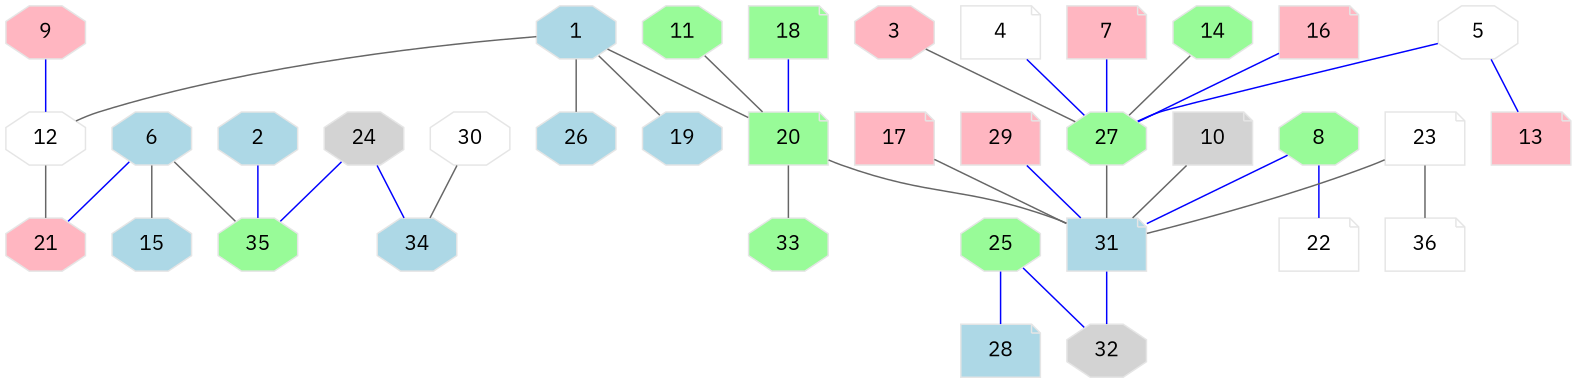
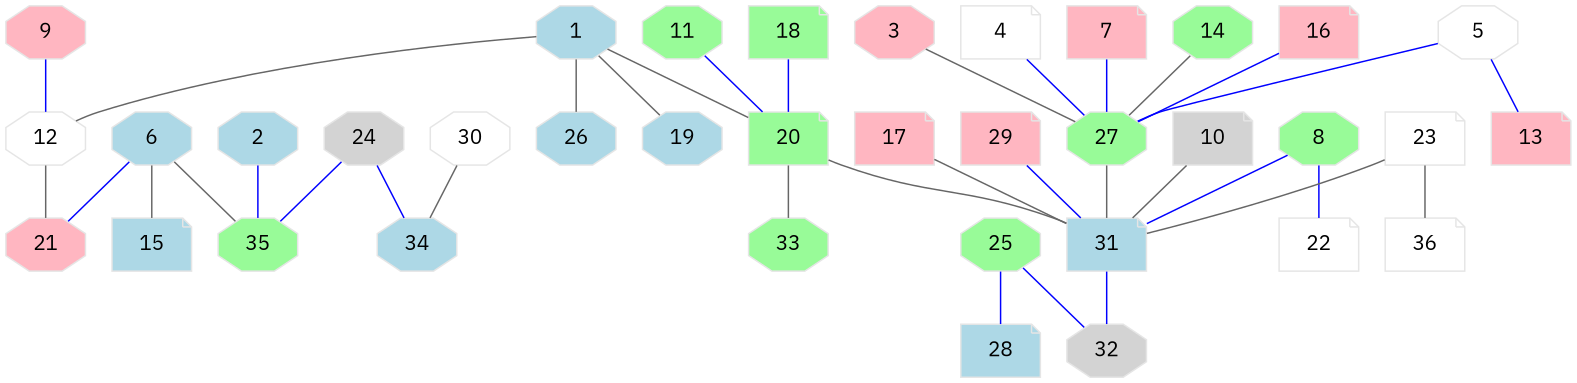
(734, 84) -> (734, 84)
(152, 245) -> (152, 245)
